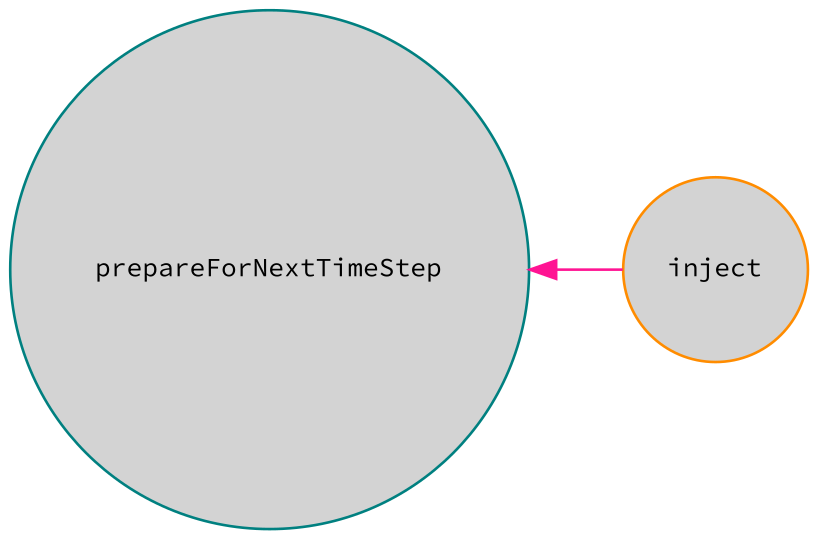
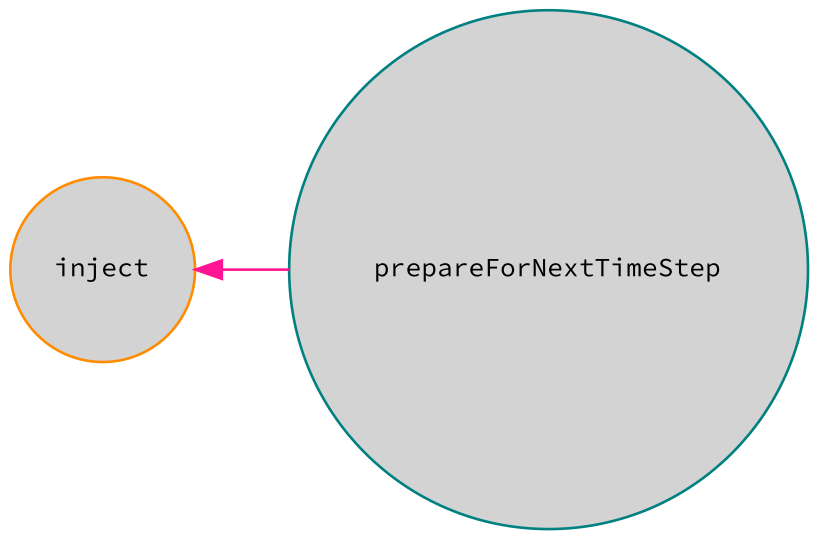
(590, 270) -> (256, 270)
